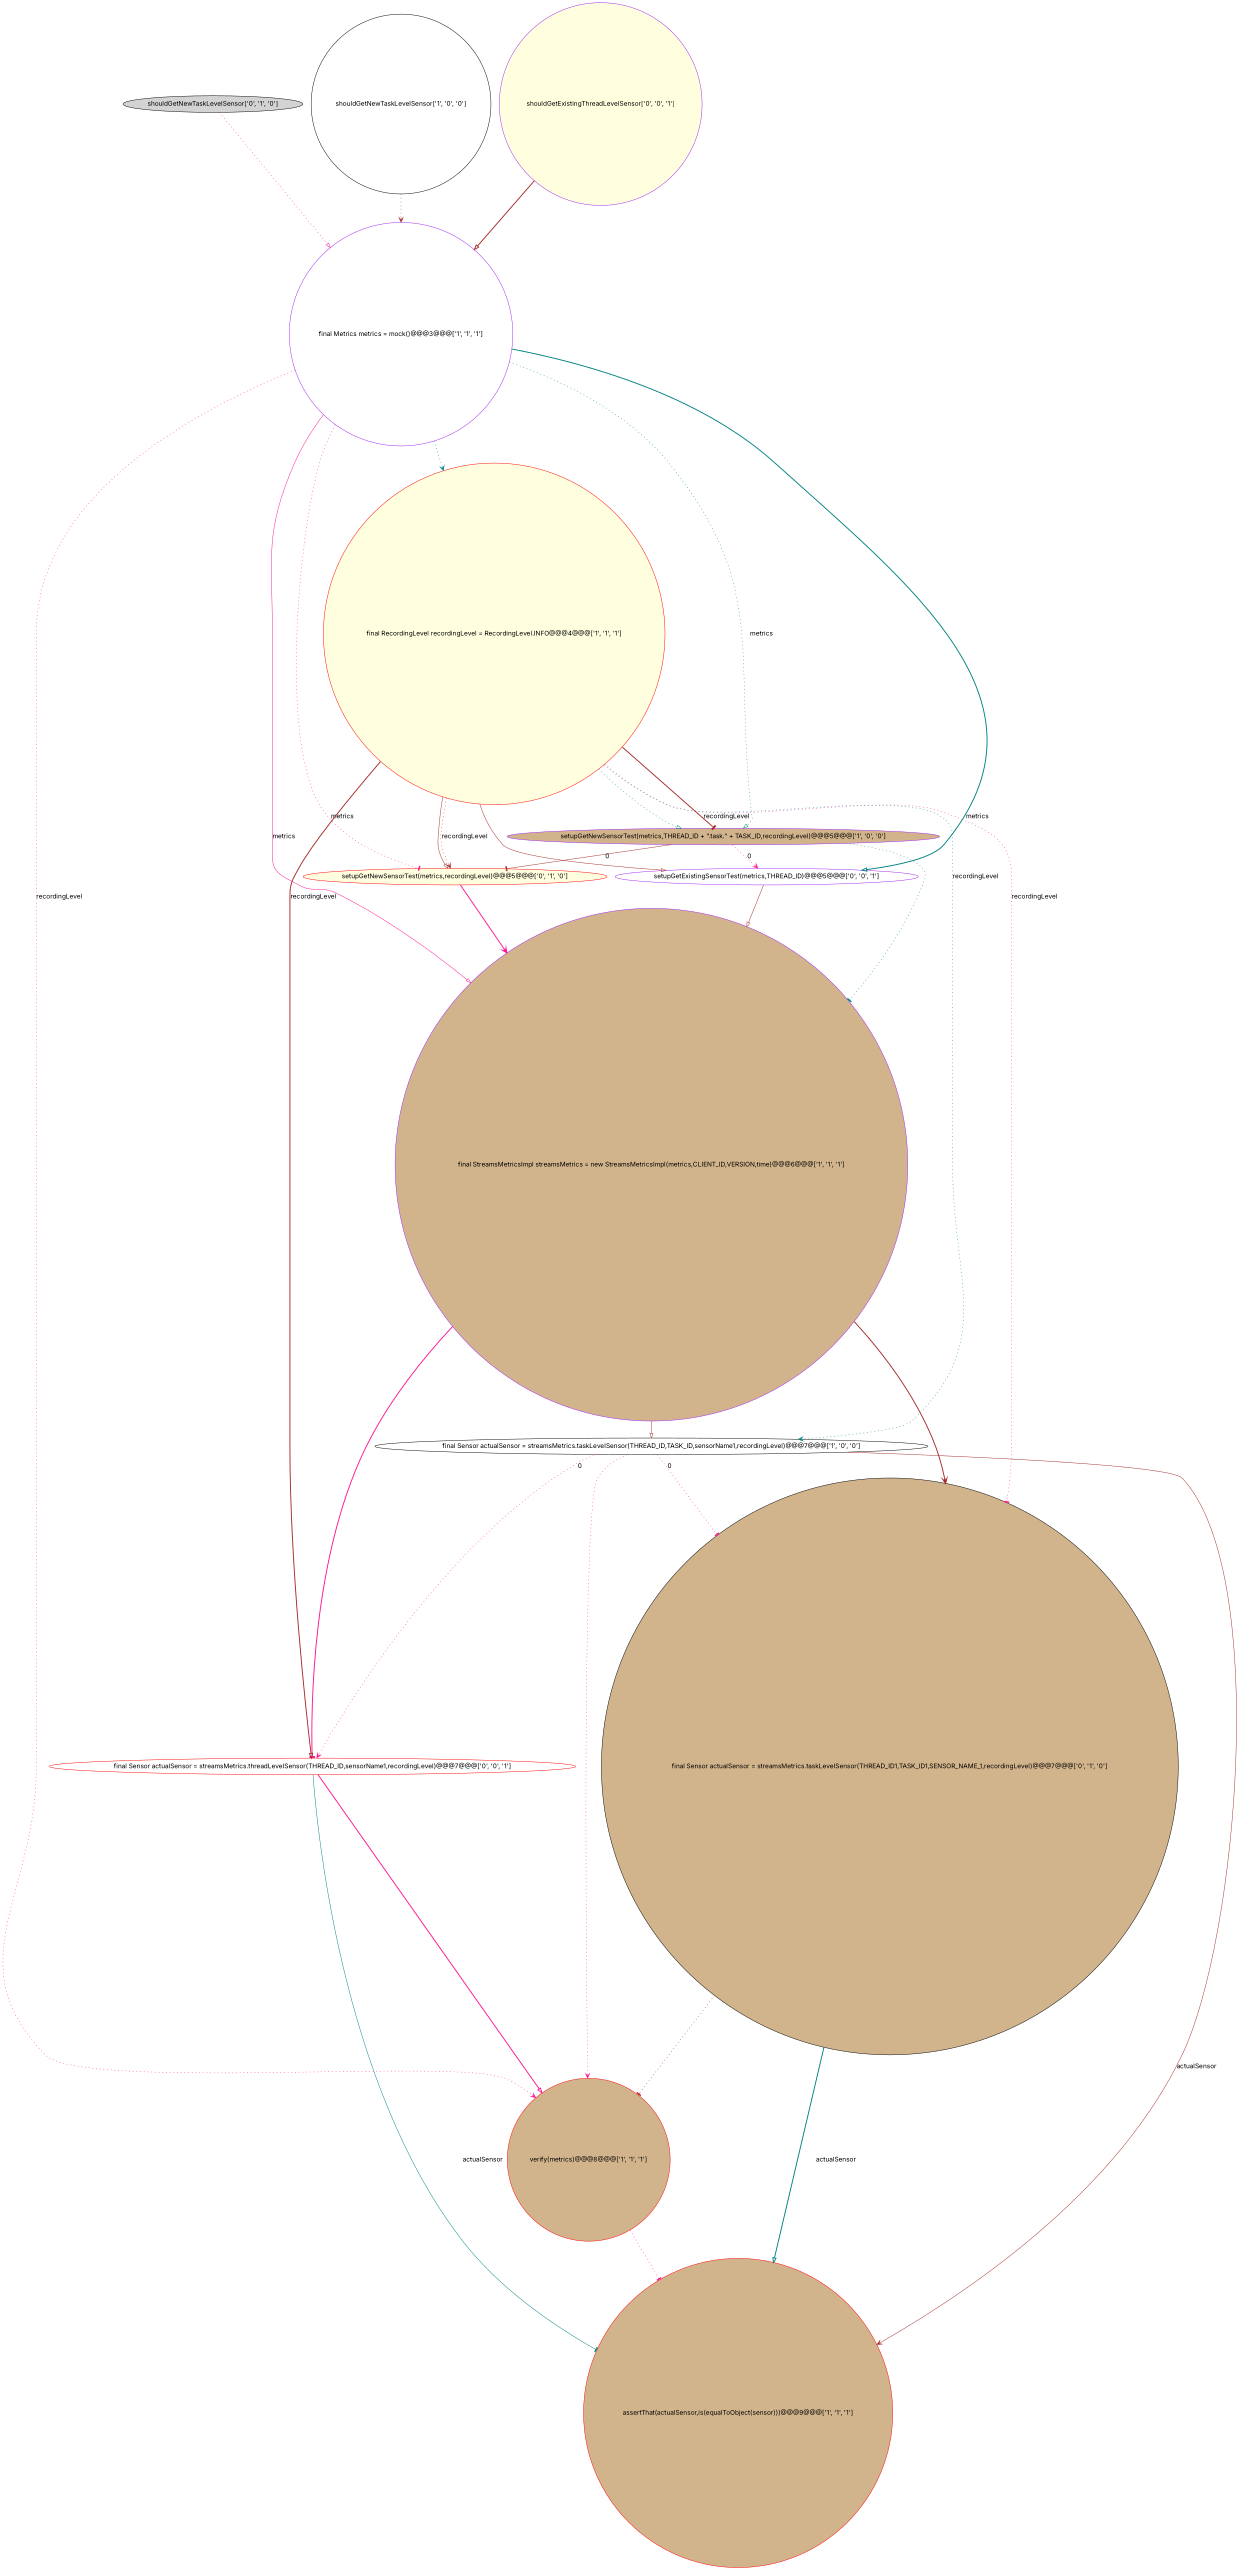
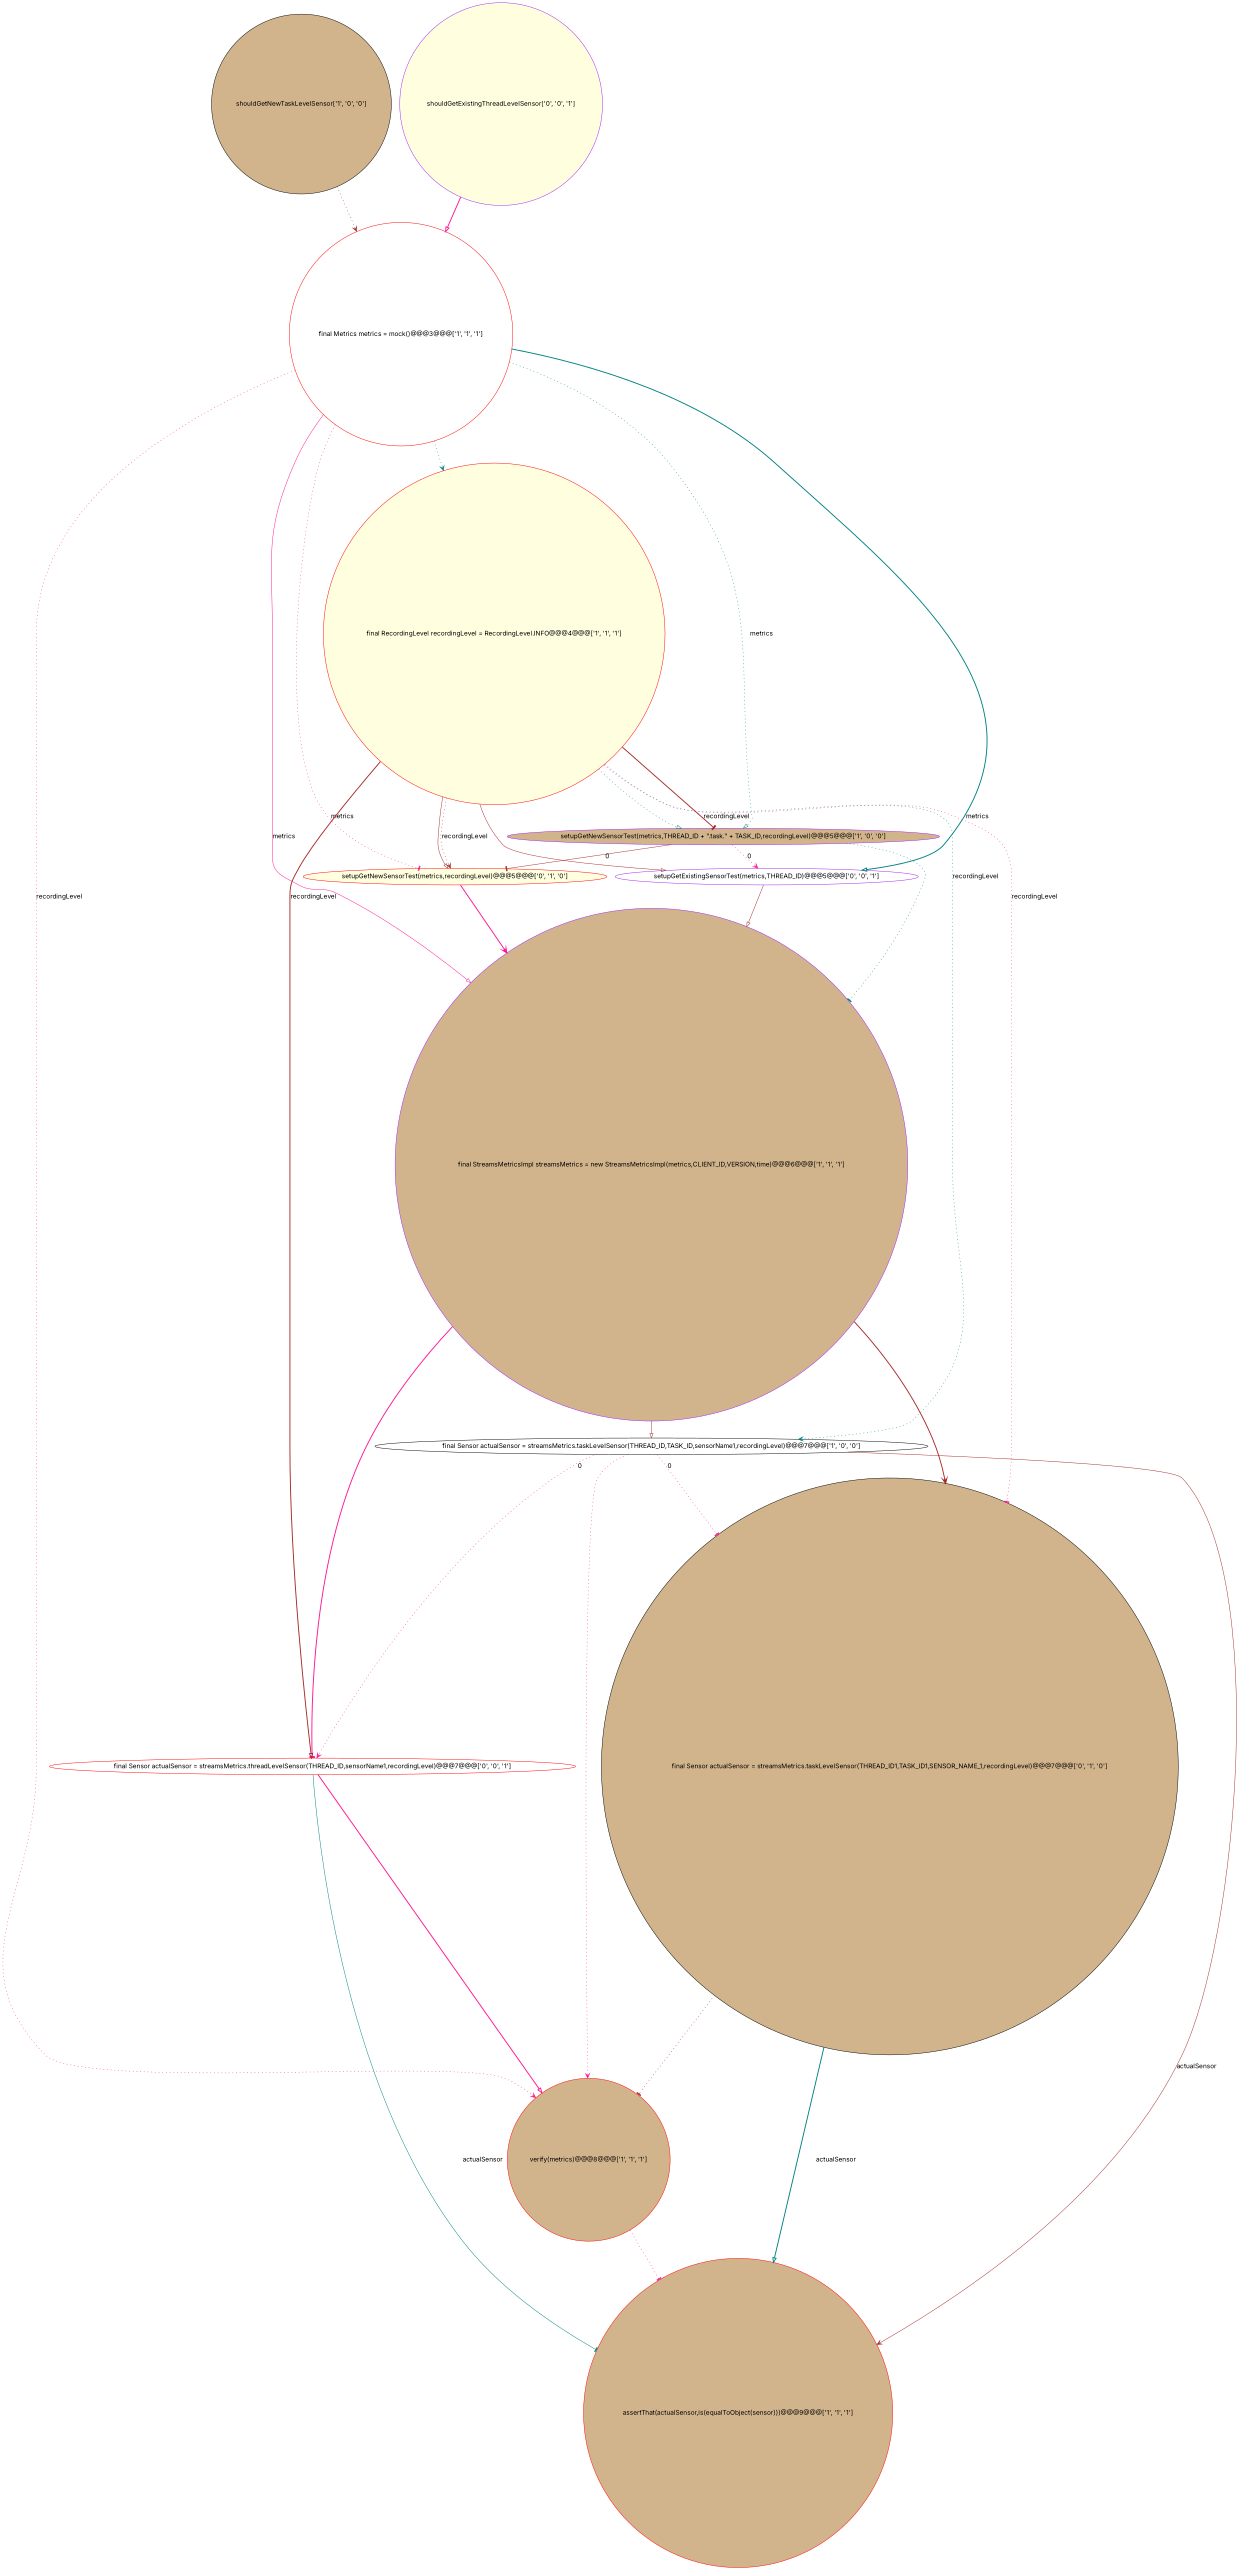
(213, 104) -> none
(401, 104) -> (301, 104)
(506, 213) -> (454, 212)
(401, 334) -> (401, 334)
